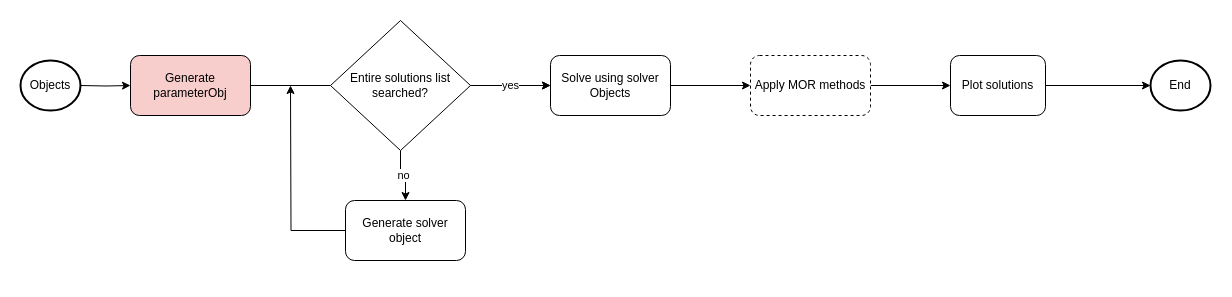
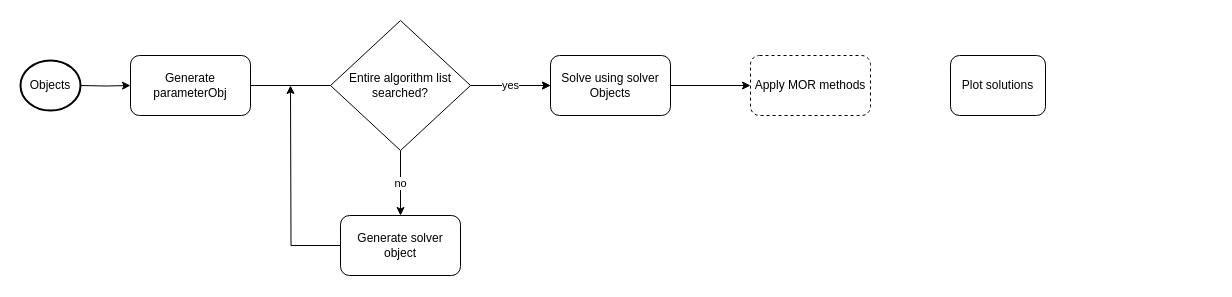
(191, 86) -> (191, 86)
(401, 86) -> (401, 86)
(907, 86) -> none
(1095, 86) -> none
(1181, 86) -> none
(406, 231) -> (401, 246)
